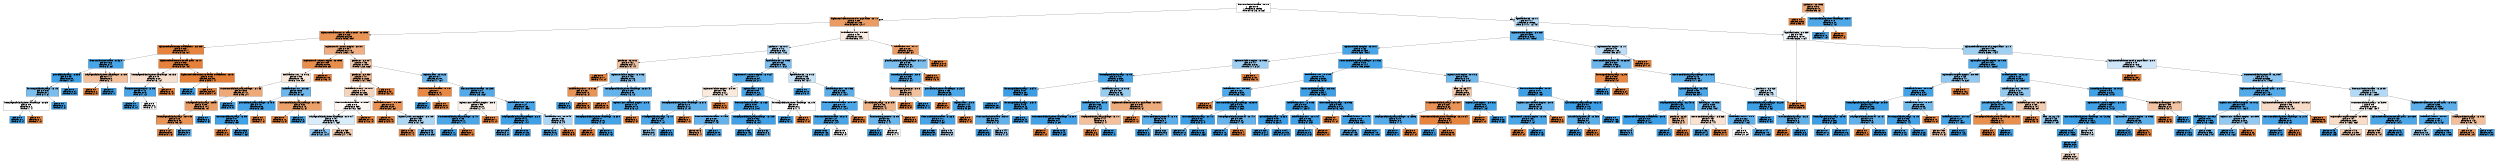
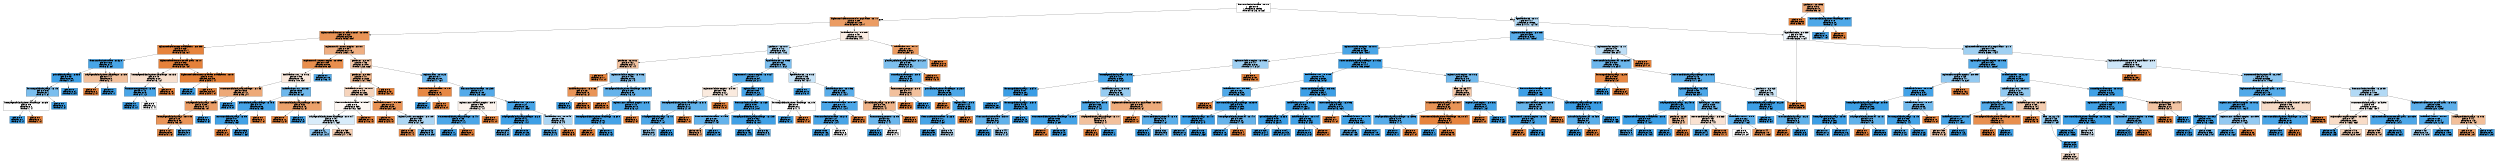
(323, 78) -> (323, 78)
(441, 106) -> (441, 106)
none -> (1645, 133)
(1762, 133) -> (1762, 133)
(2079, 138) -> (2054, 134)
